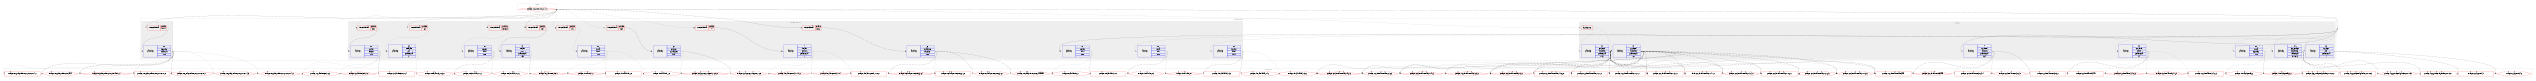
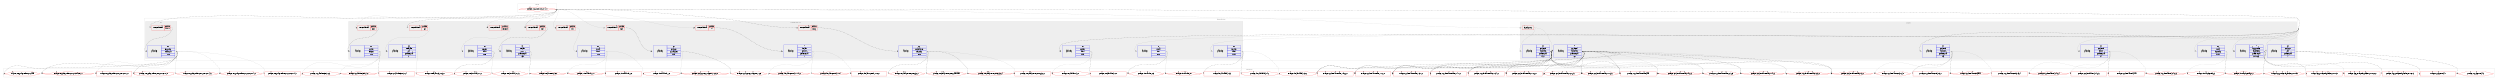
(60, 74) -> (22, 74)
(548, 74) -> (548, 74)
(586, 74) -> (586, 74)
(1590, 74) -> none
(1703, 74) -> (1449, 74)
(1741, 74) -> (1487, 74)
